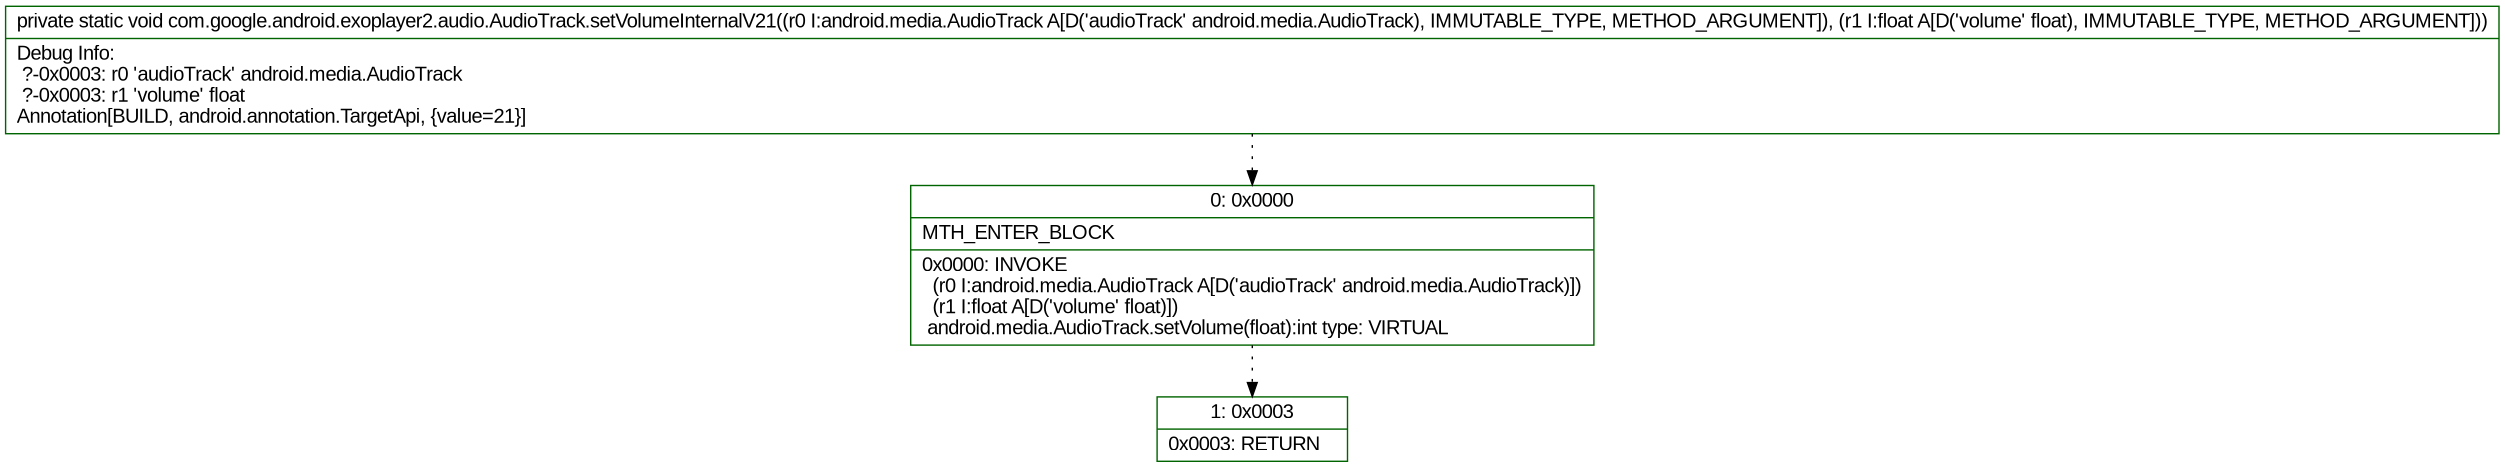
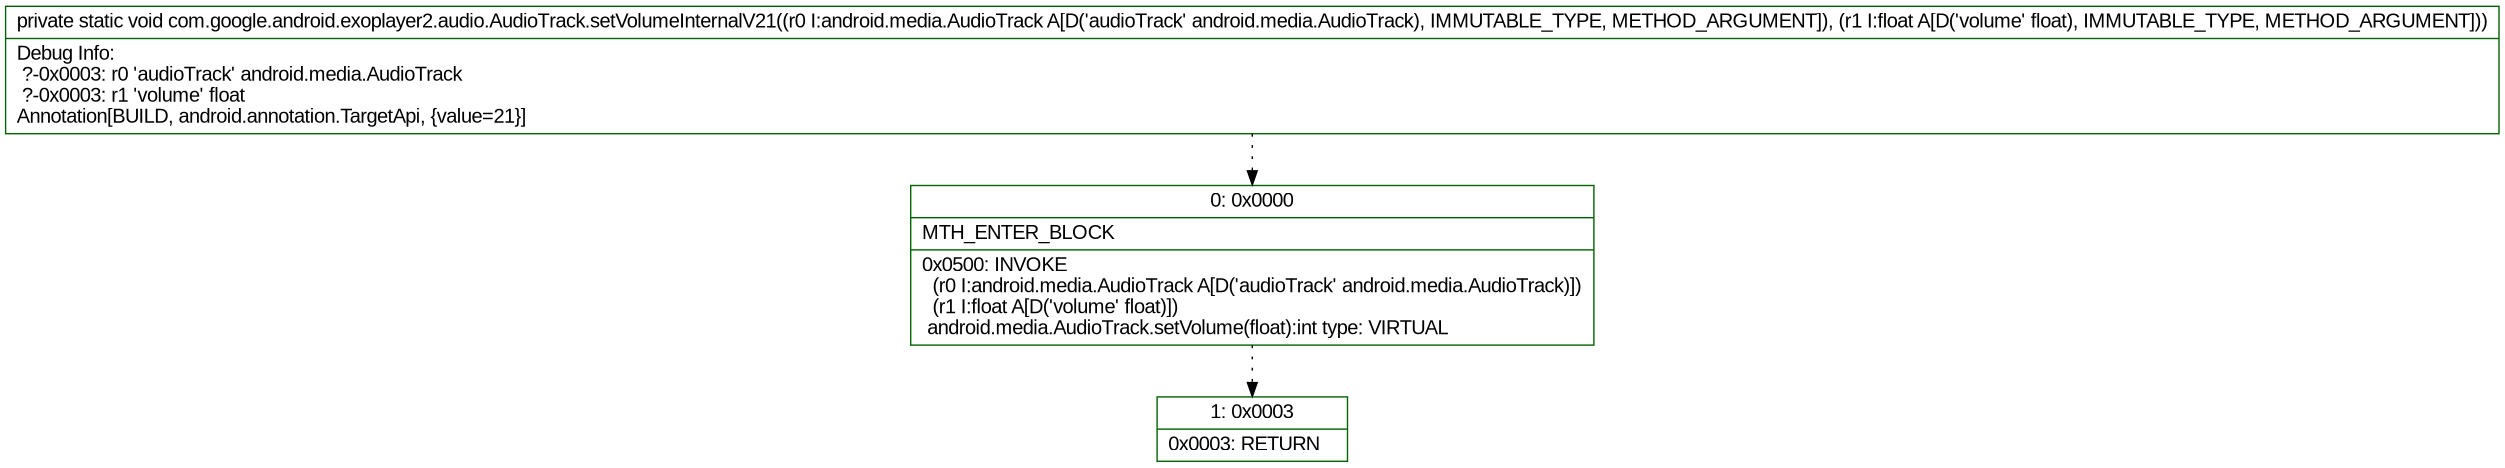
(1000, 265) -> (1000, 265)
